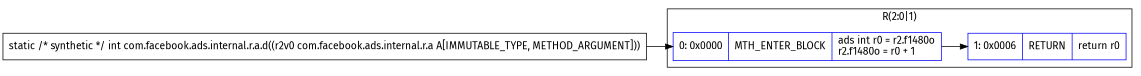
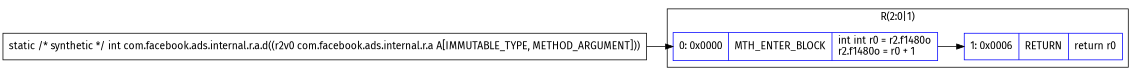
(887, 41) -> (885, 41)
